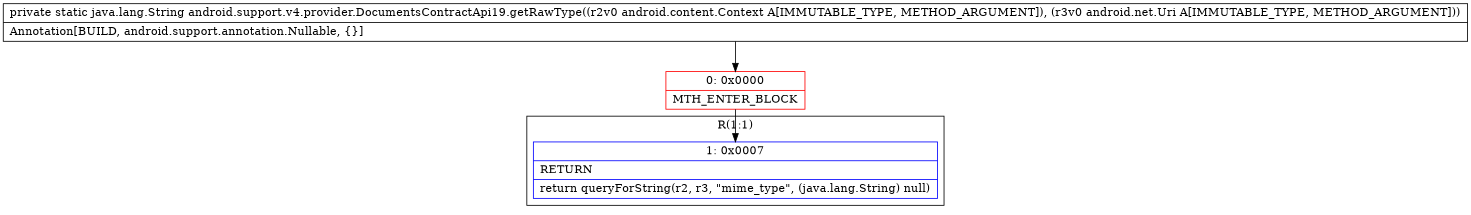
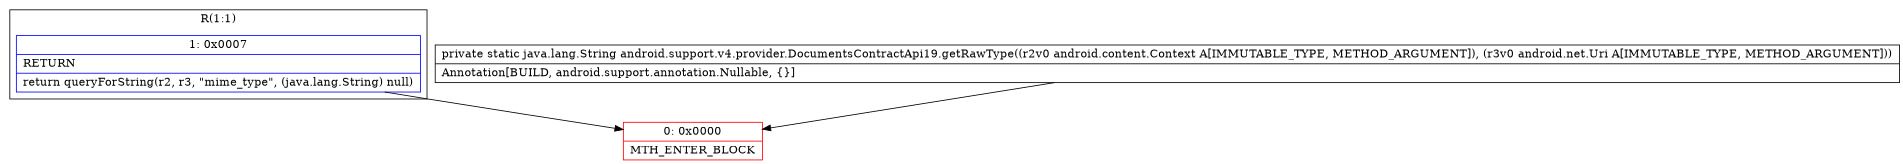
(735, 121) -> (500, 110)
